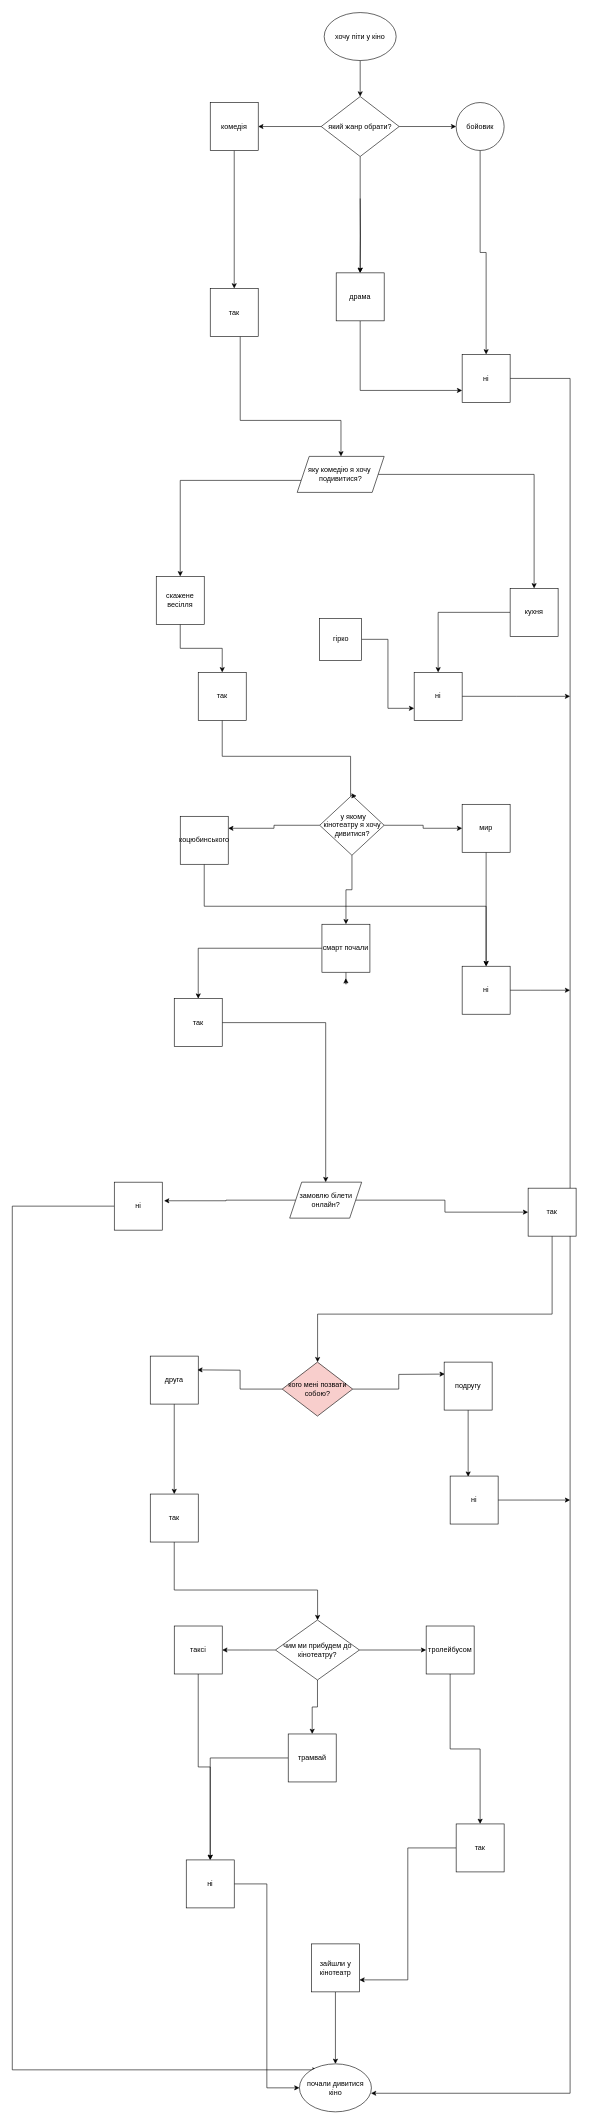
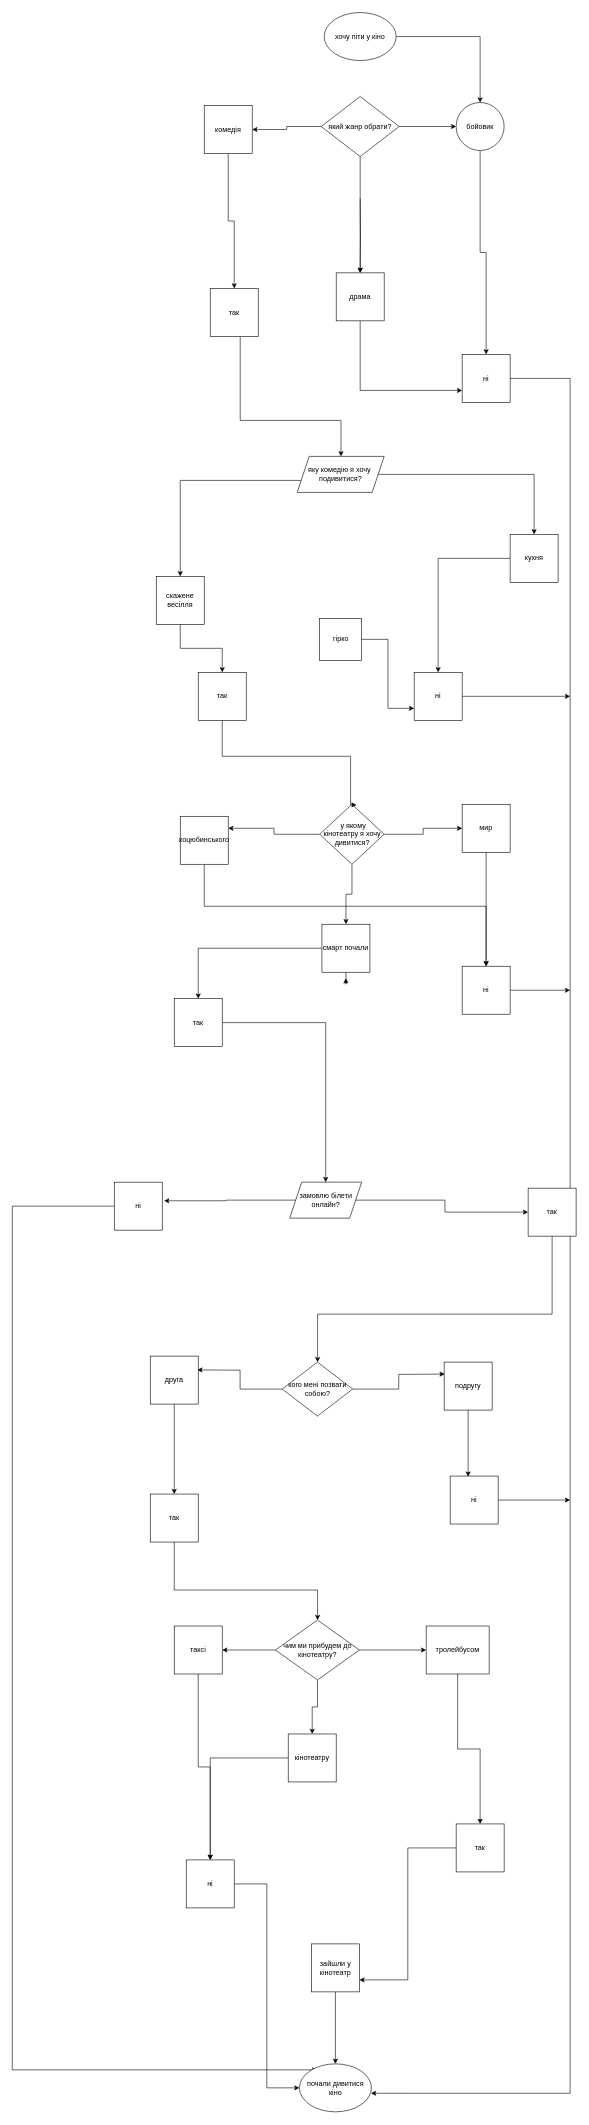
(360, 91) -> (439, 36)
(234, 126) -> (228, 129)
(534, 612) -> (534, 558)
(352, 825) -> (352, 834)
(318, 1389) -> (318, 1389)
(450, 1650) -> (458, 1650)
(312, 1758) -> (312, 1758)
